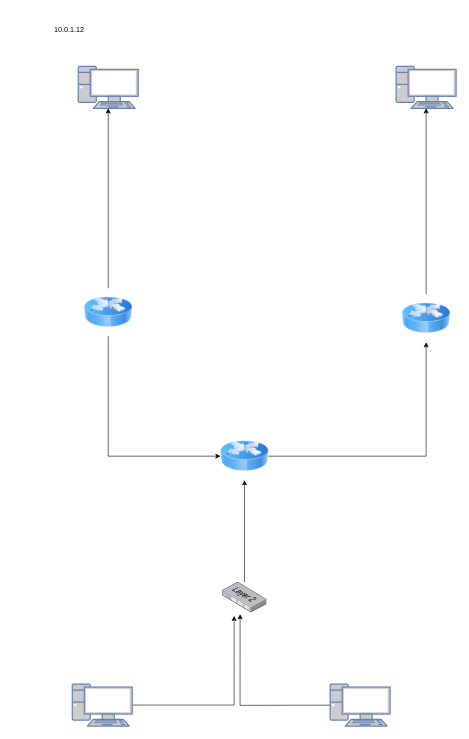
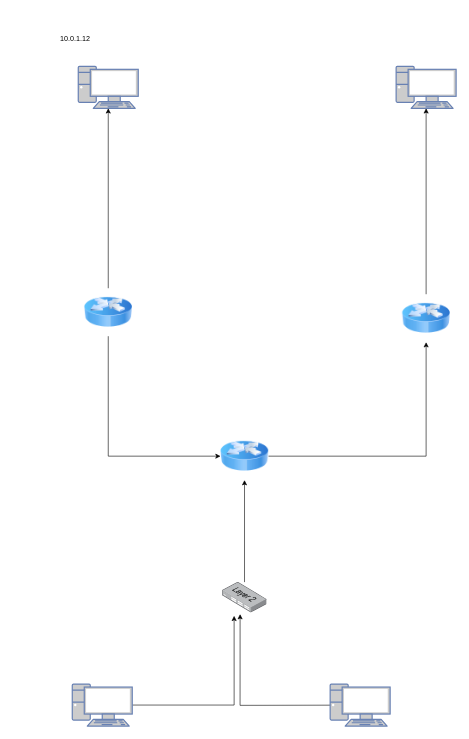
(69, 30) -> (75, 39)
